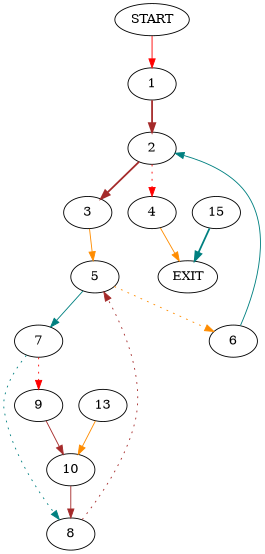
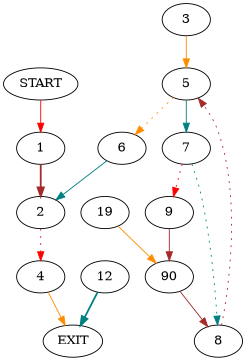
(123, 177) -> none
(216, 213) -> (105, 277)
(103, 405) -> (105, 213)
(71, 470) -> (169, 277)
